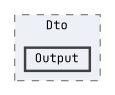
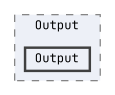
(57, 26) -> (57, 26)
